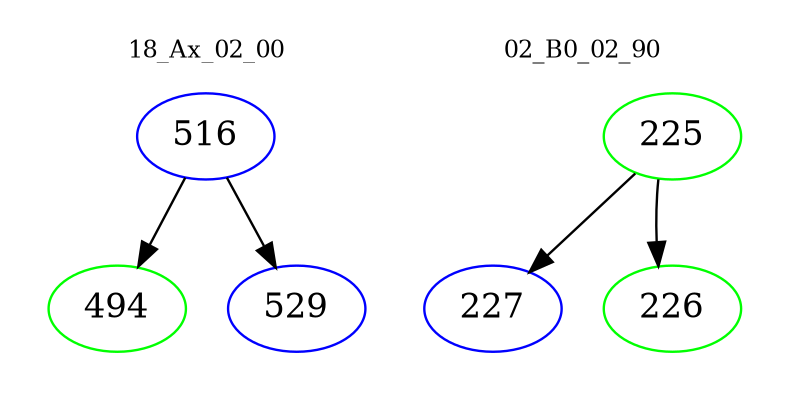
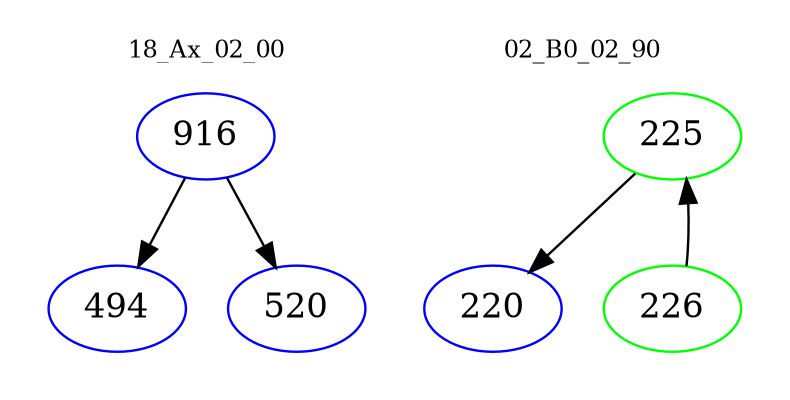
(206, 136) -> (206, 136)
(656, 211) -> (688, 235)
(117, 309) -> (117, 309)
(297, 309) -> (297, 309)
(493, 309) -> (493, 309)
